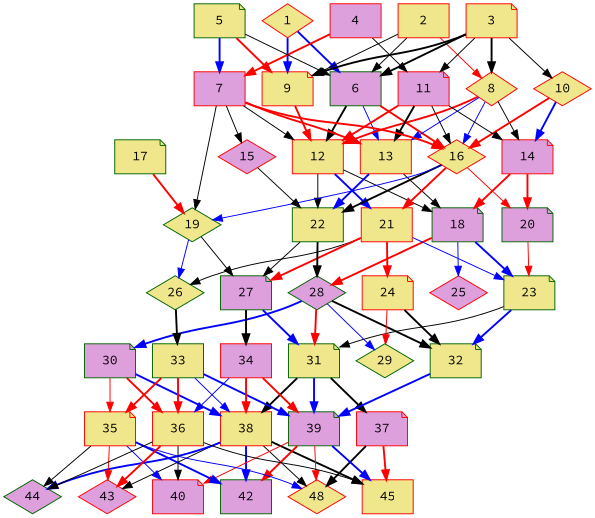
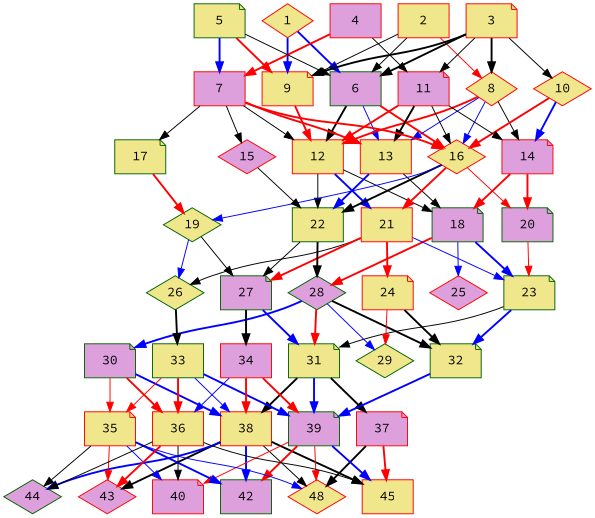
(207, 153) -> (184, 120)
(148, 391) -> (148, 391)
(169, 466) -> (169, 466)
